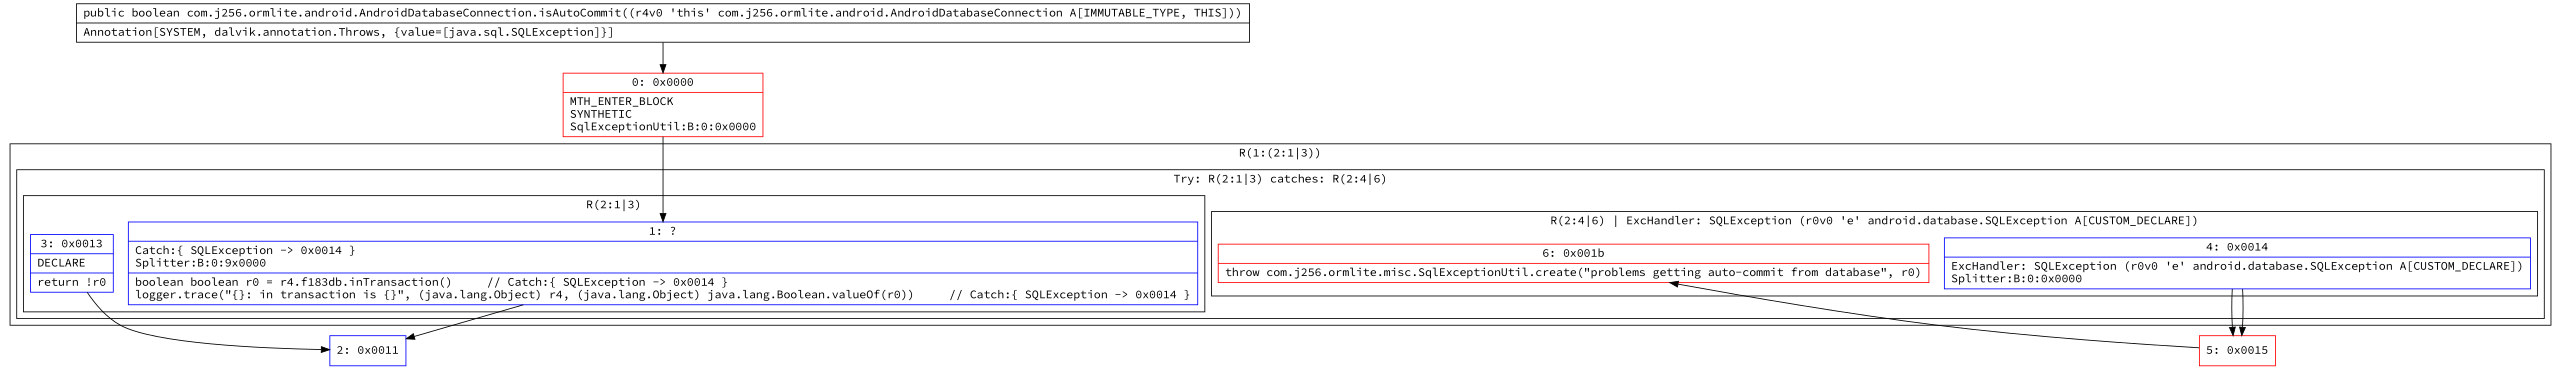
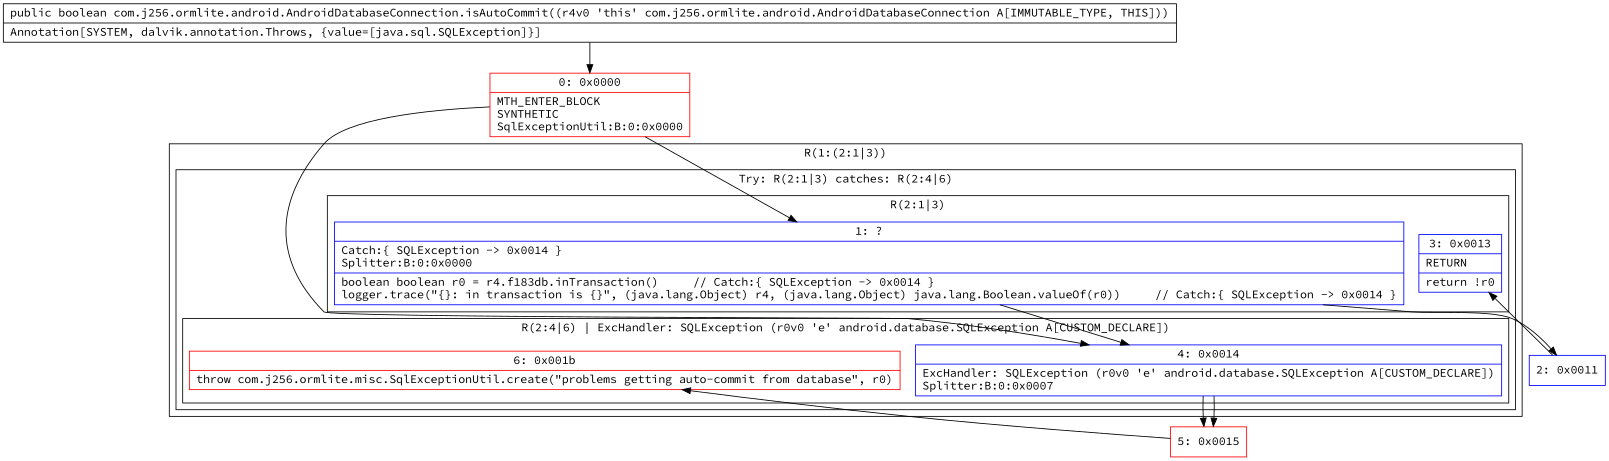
(61, 263) -> (1446, 263)
(201, 263) -> (407, 263)
(2017, 279) -> (988, 386)
none -> (308, 293)
none -> (1060, 324)
(196, 342) -> (1524, 327)
